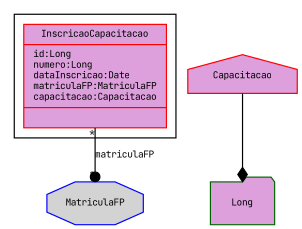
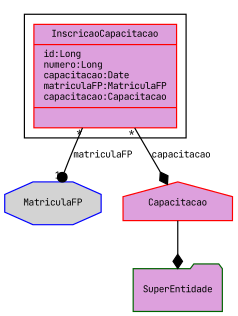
(82, 75) -> (87, 75)
none -> (147, 150)
(243, 203) -> (178, 290)
